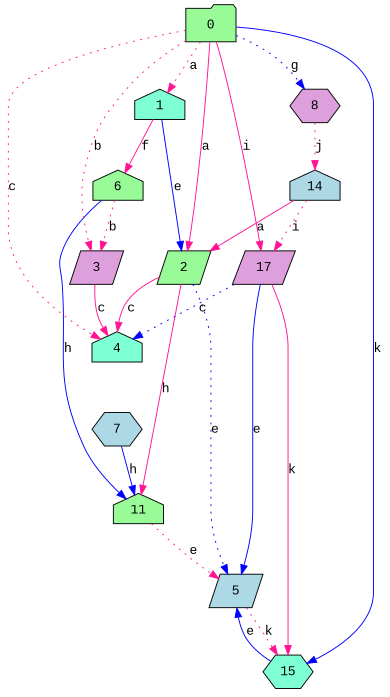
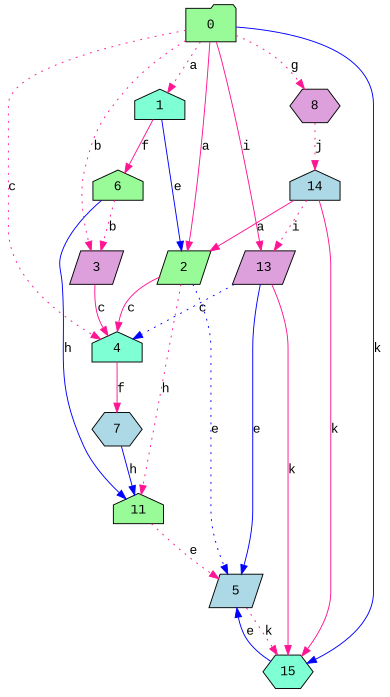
(271, 54) -> (271, 54)
(264, 268) -> (264, 268)
none -> (117, 383)
(162, 385) -> (162, 385)
none -> (331, 427)
